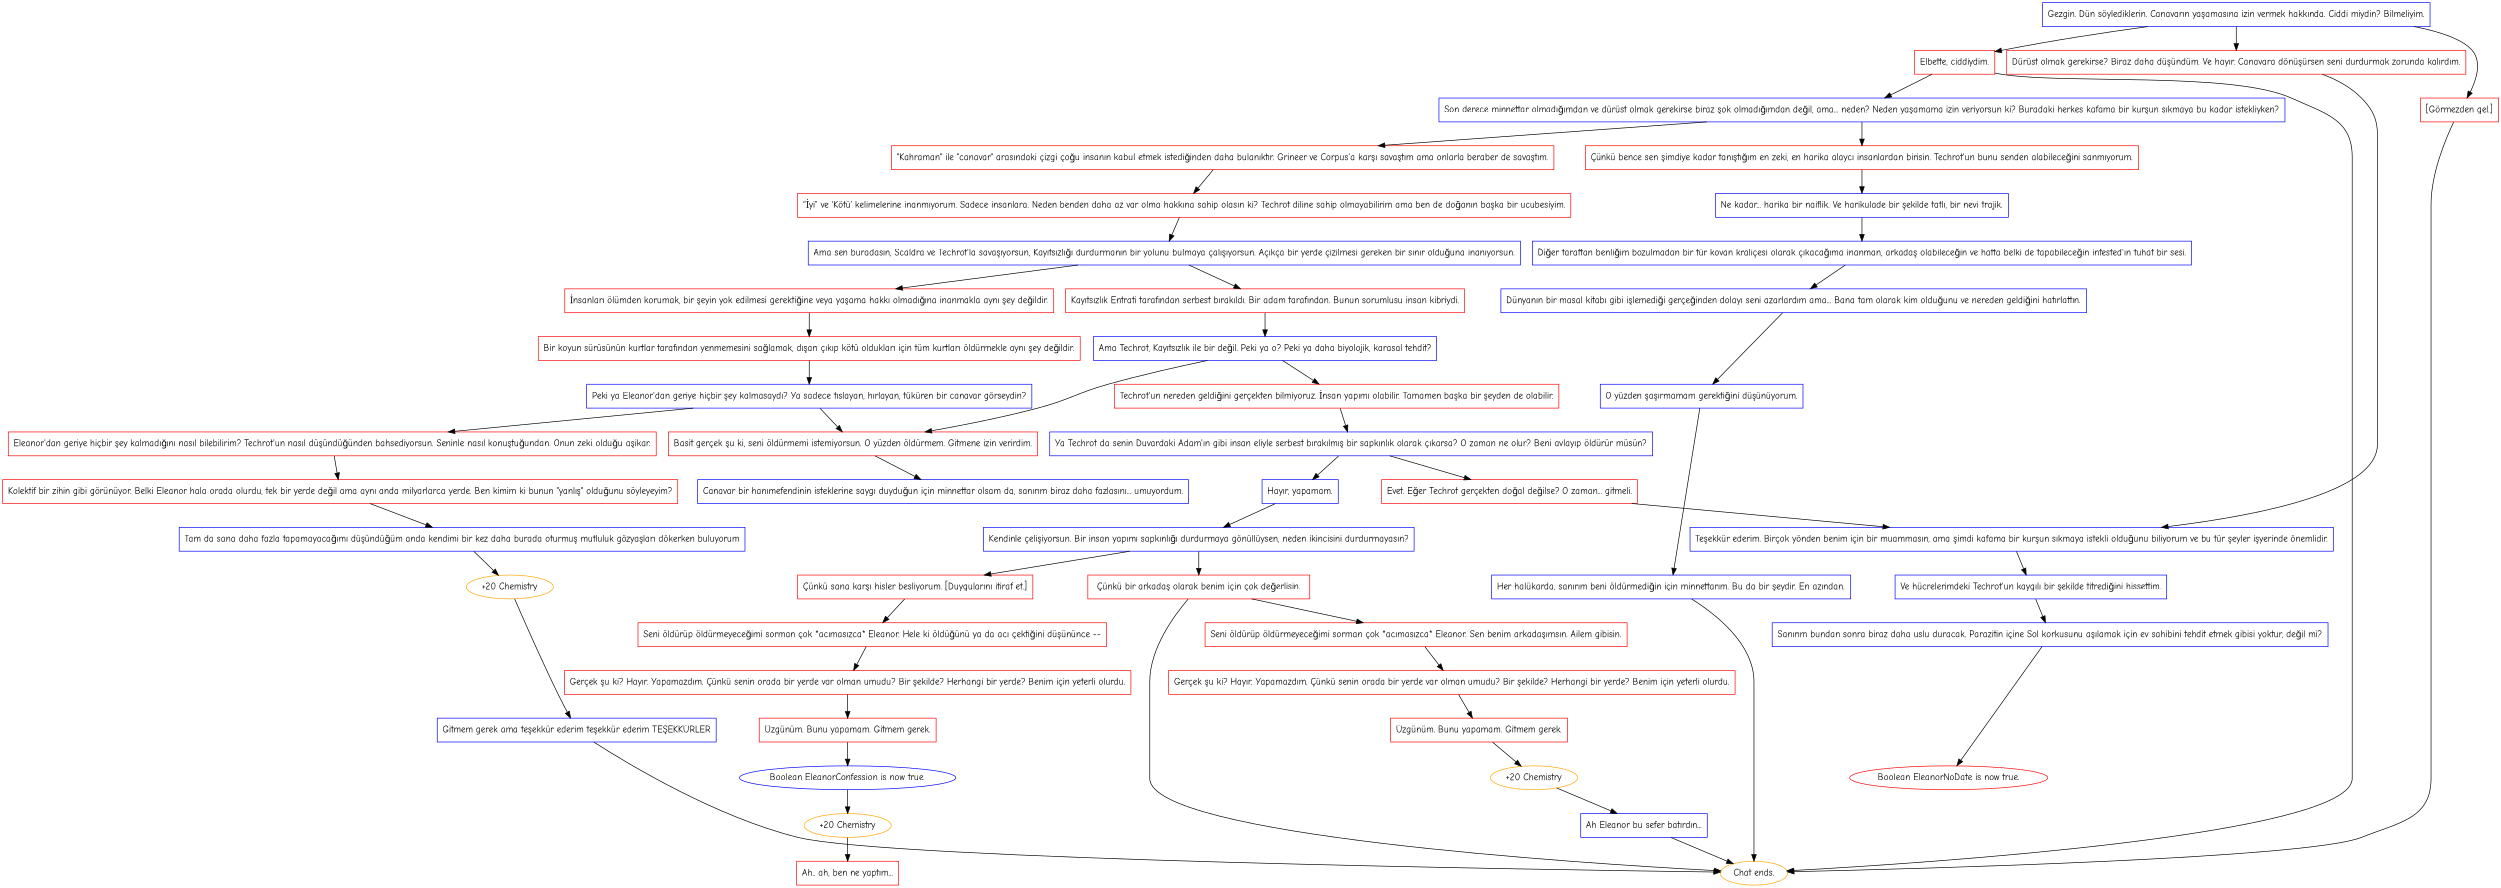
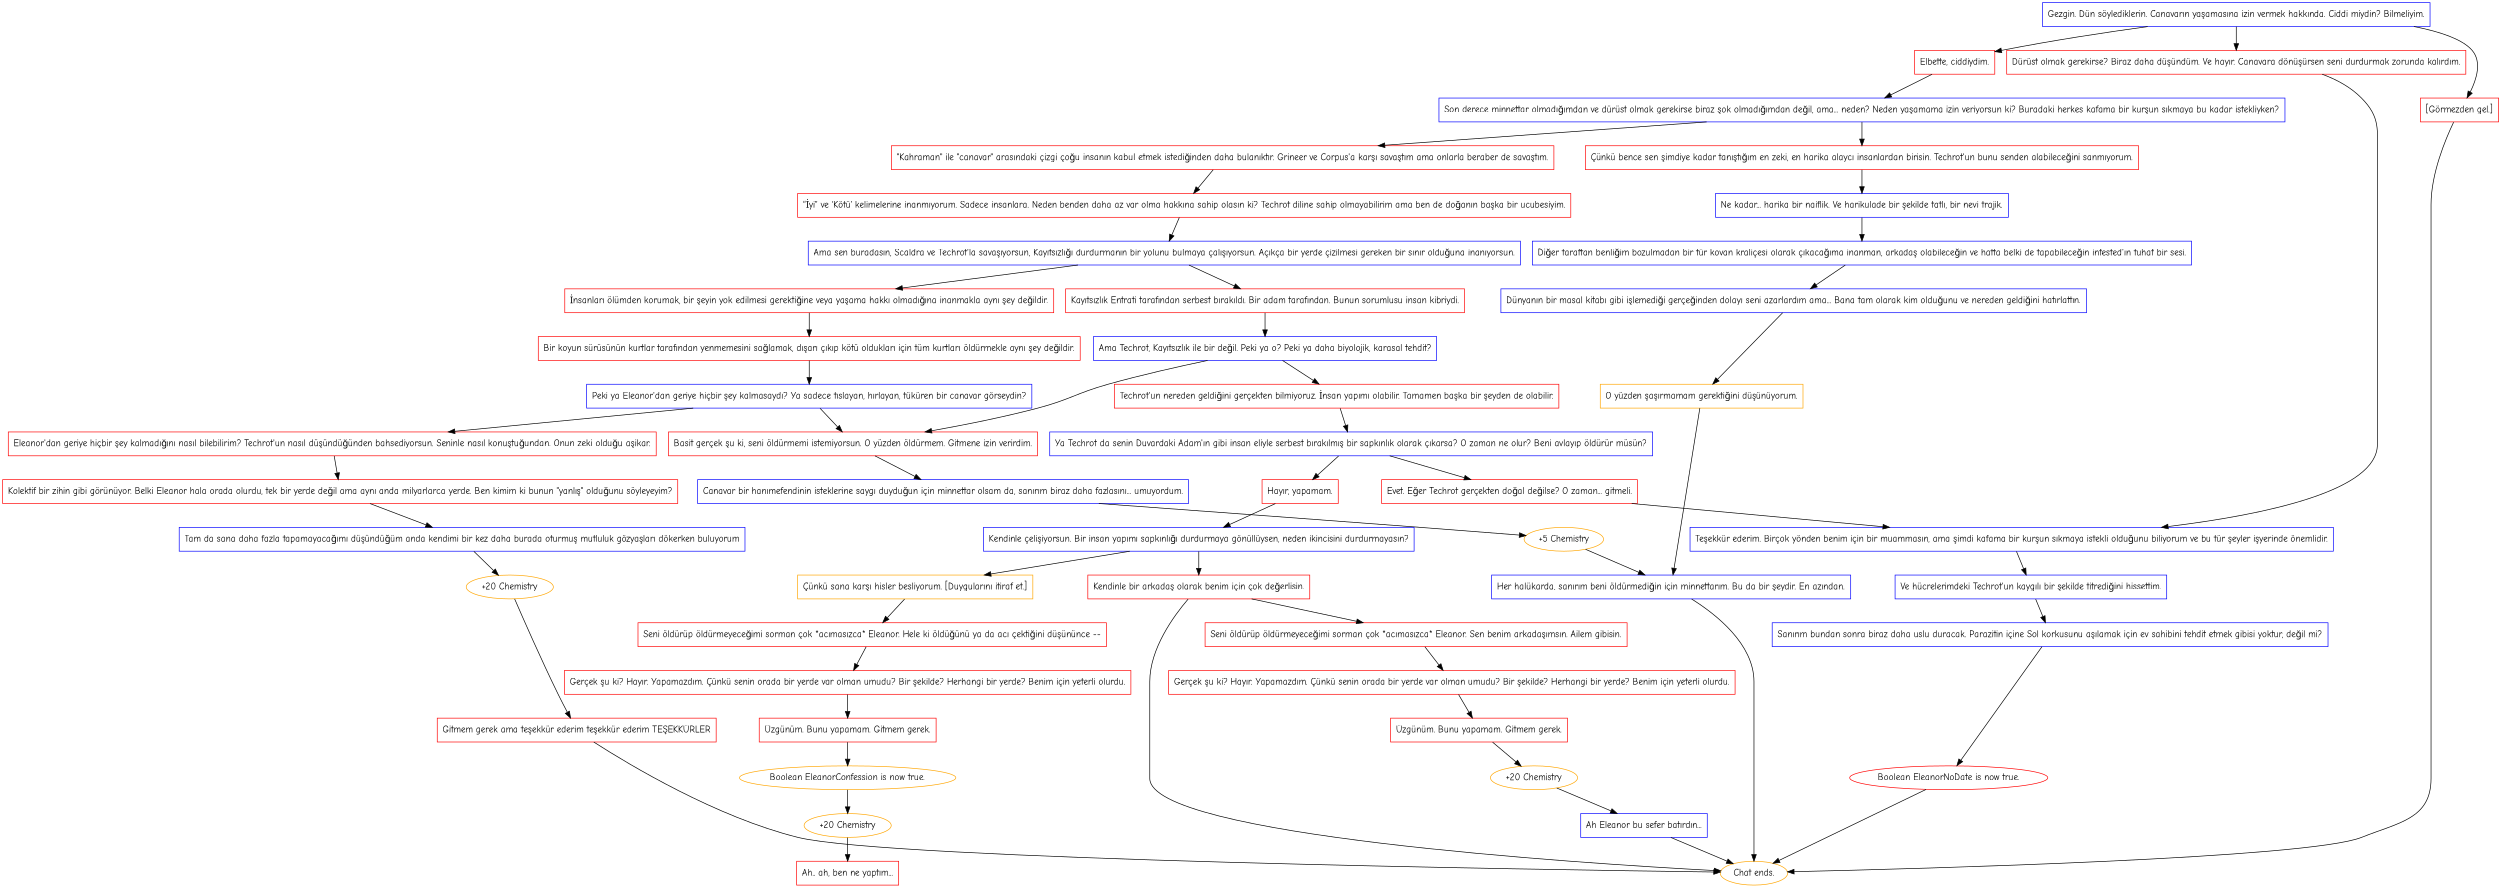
(1702, 396) -> (1702, 396)
(1300, 492) -> (1300, 492)
none -> (1564, 539)
(2352, 559) -> (1853, 825)
(915, 587) -> (915, 587)
(1199, 587) -> (1199, 587)
(577, 730) -> (577, 730)
(848, 778) -> (848, 778)
